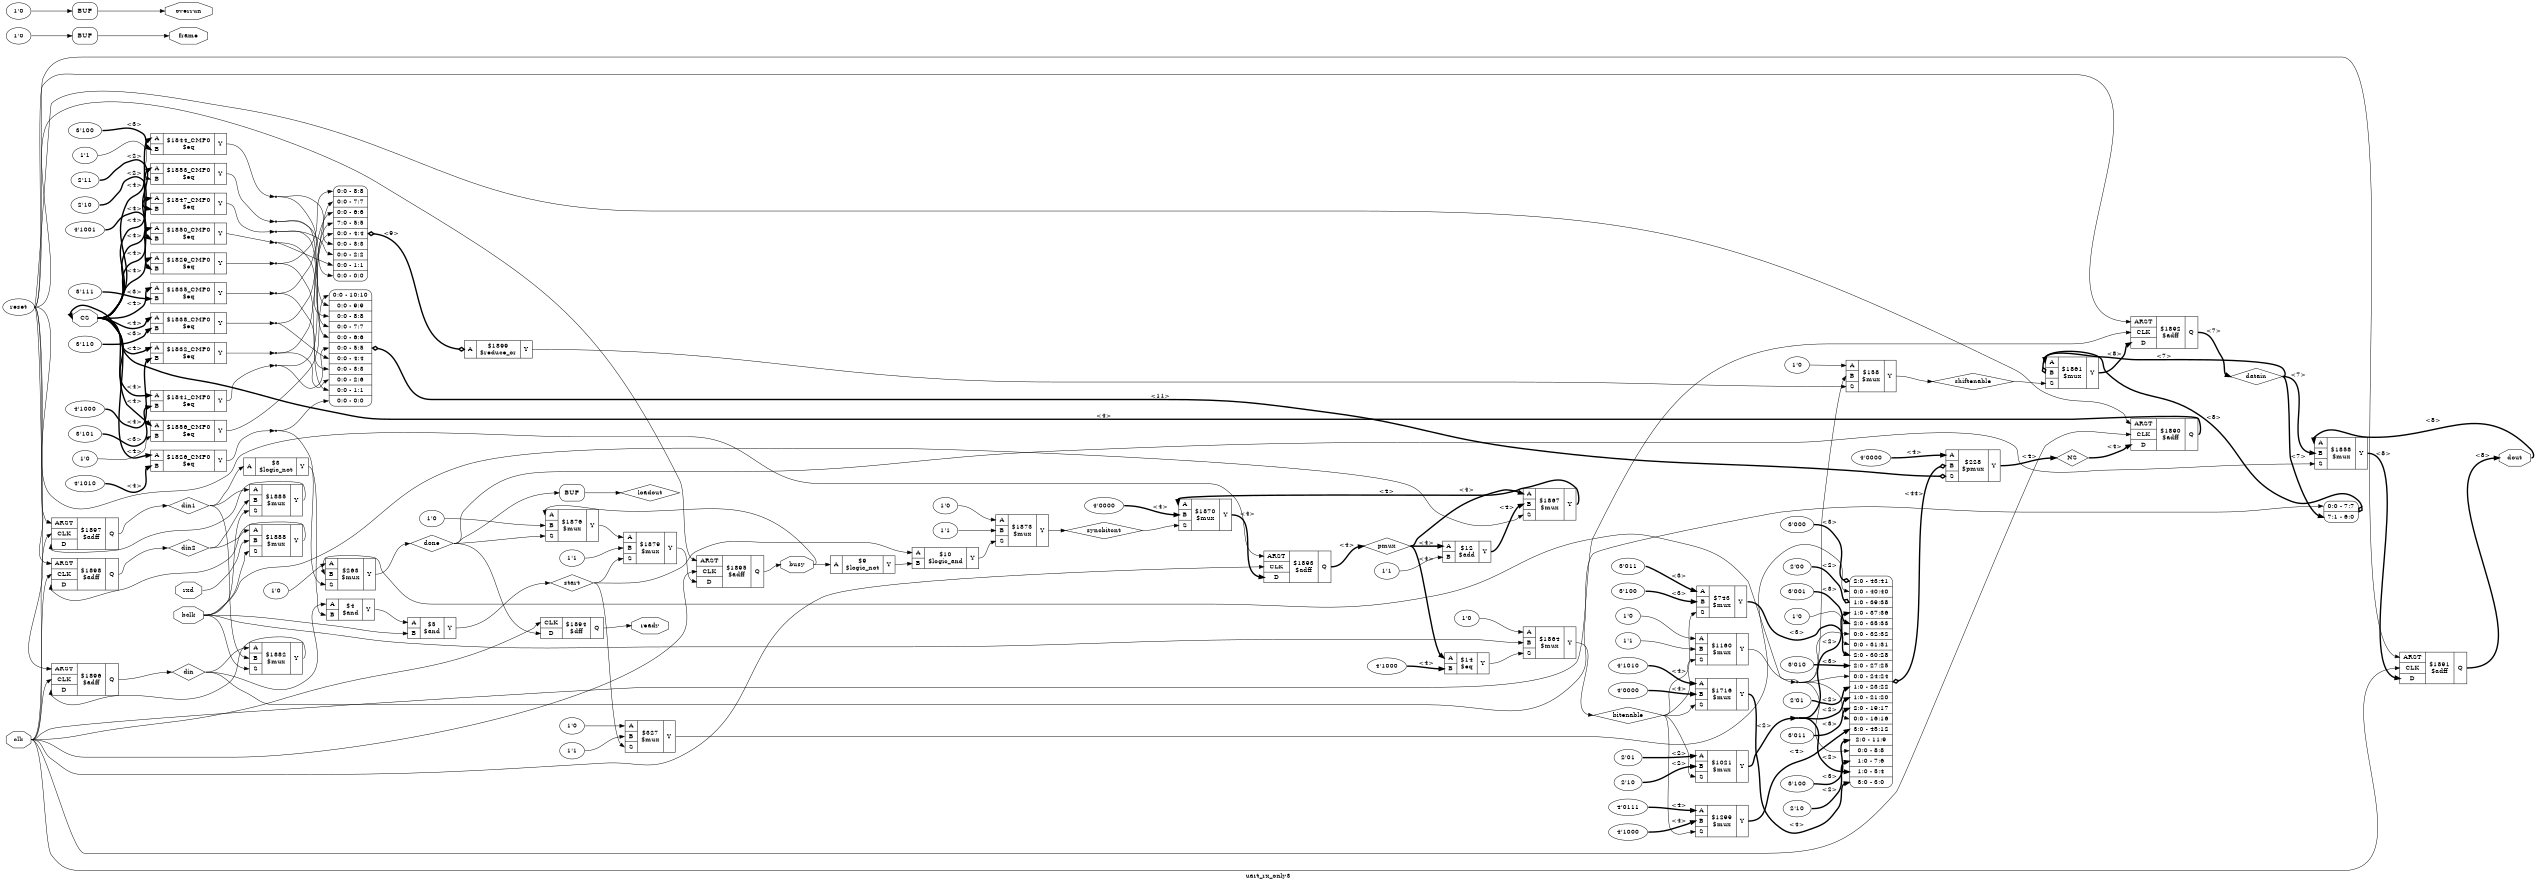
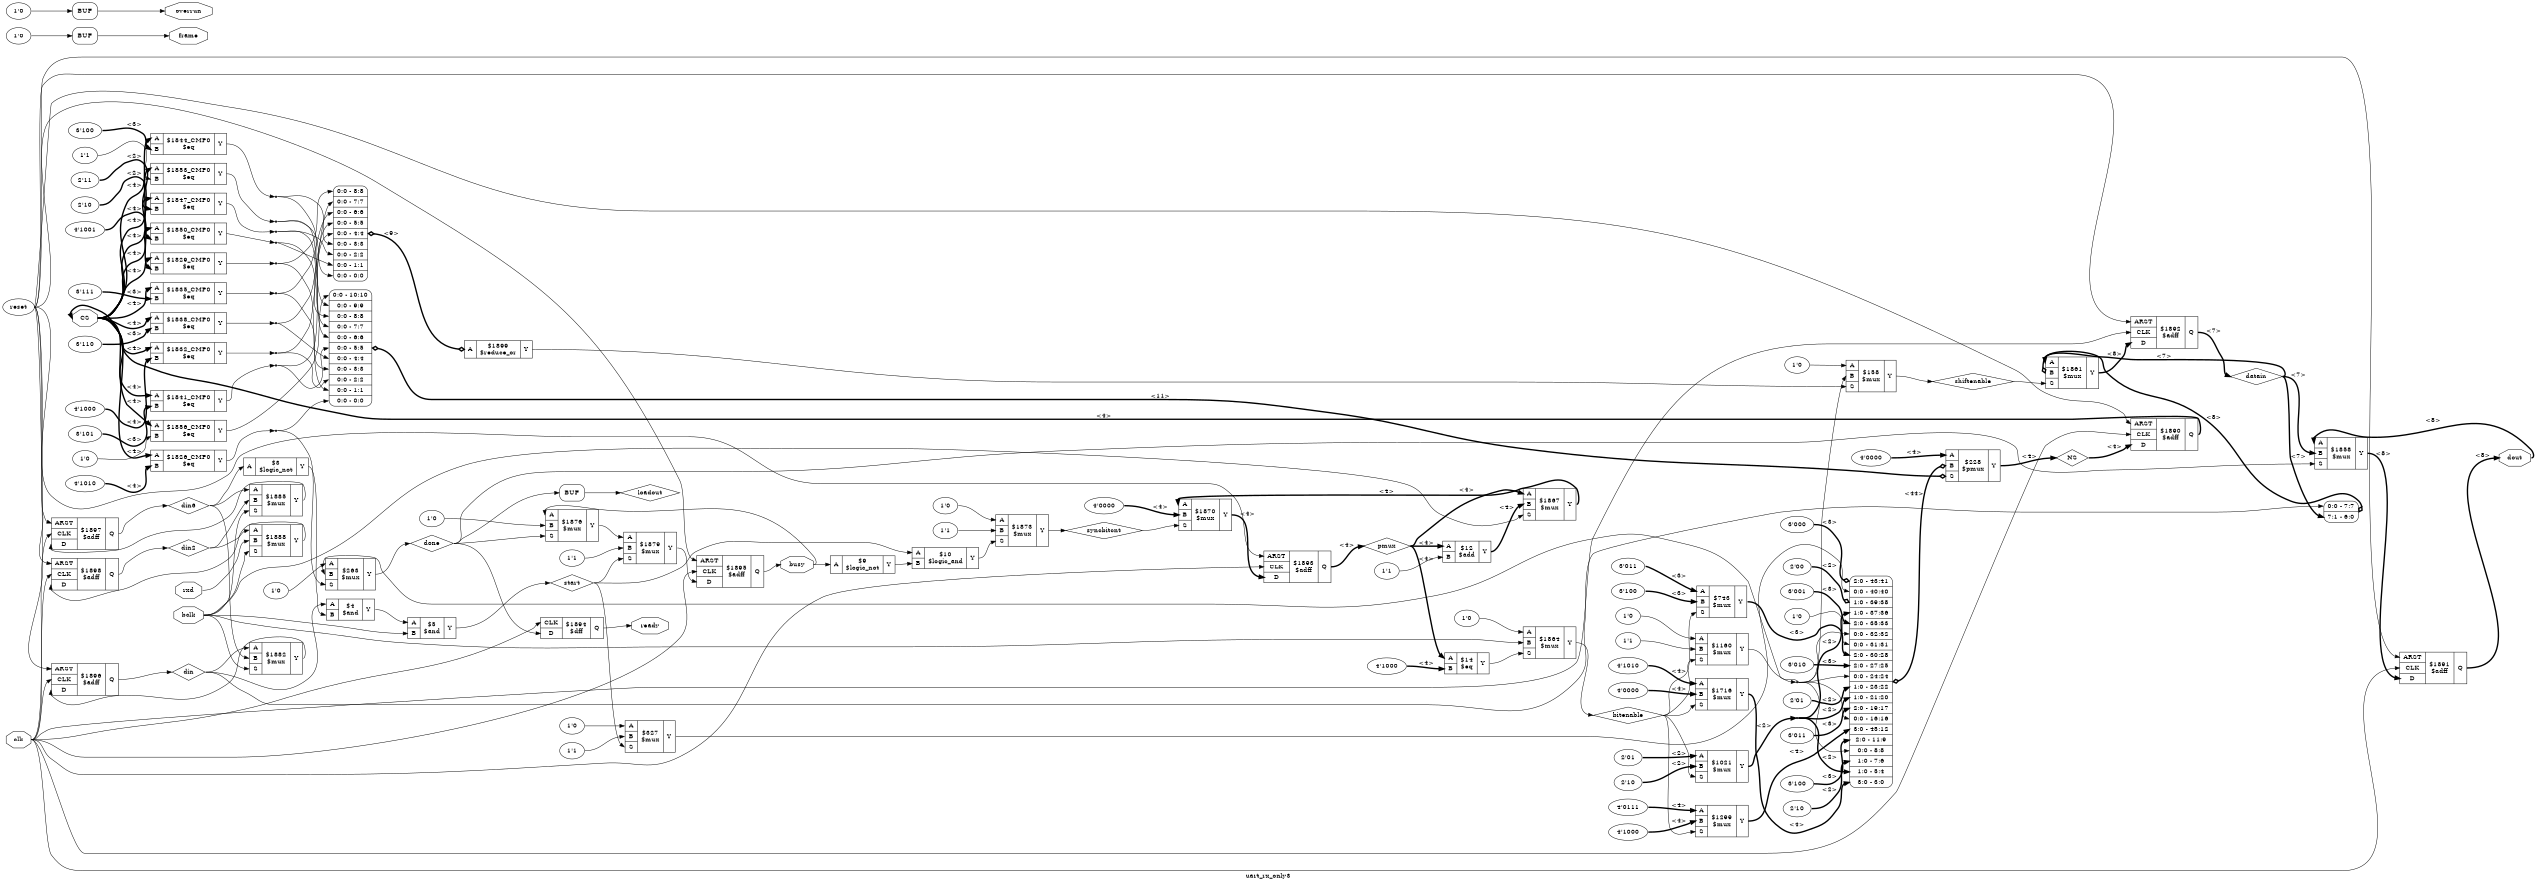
(350, 223) -> (350, 223)
(350, 380) -> (350, 380)
(189, 506) -> (189, 506)
